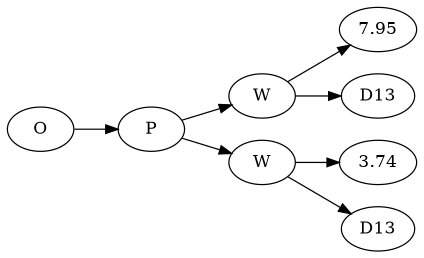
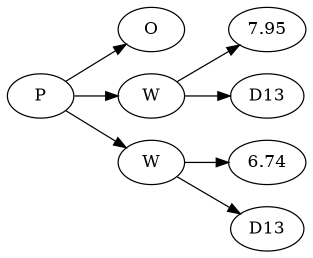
(90, 129) -> (91, 66)
(378, 162) -> (267, 162)
